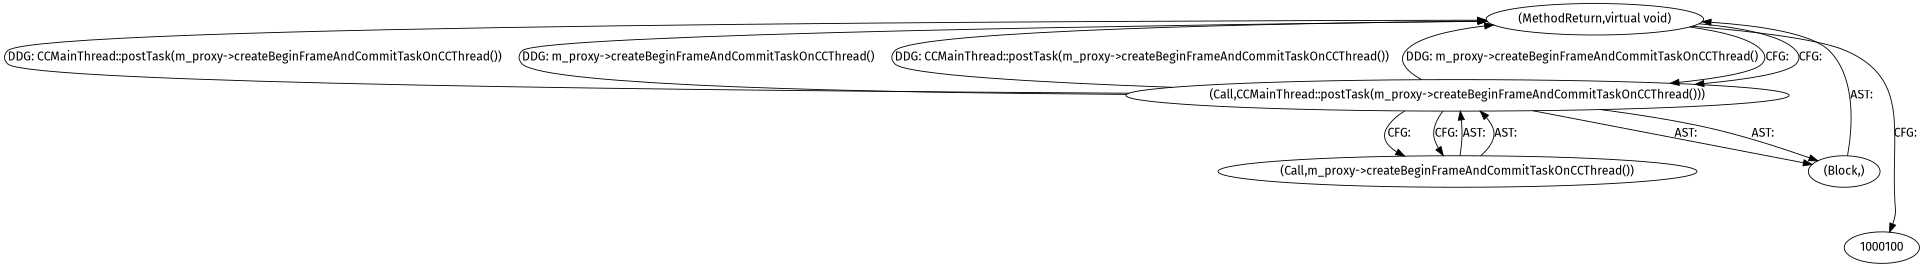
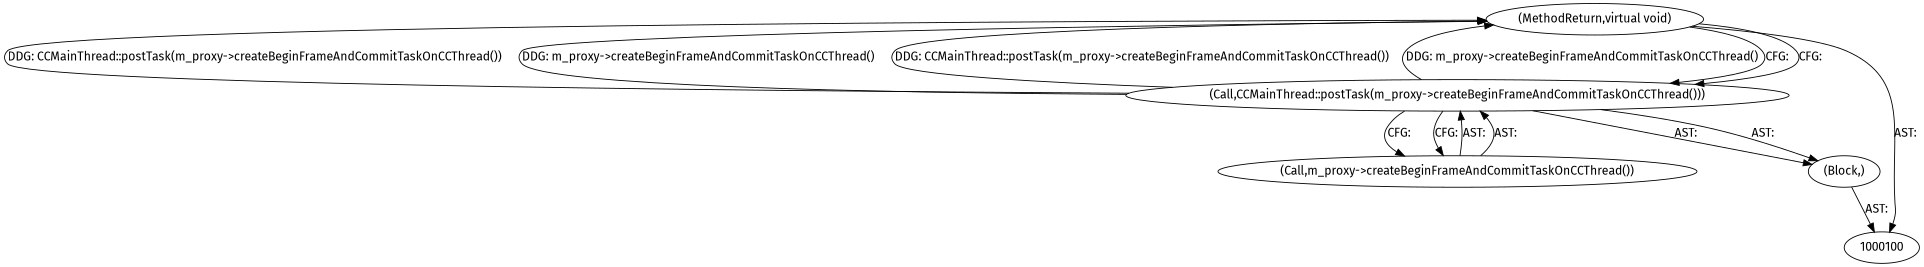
(1833, 55) -> (1861, 206)
(1907, 133) -> (1907, 133)
